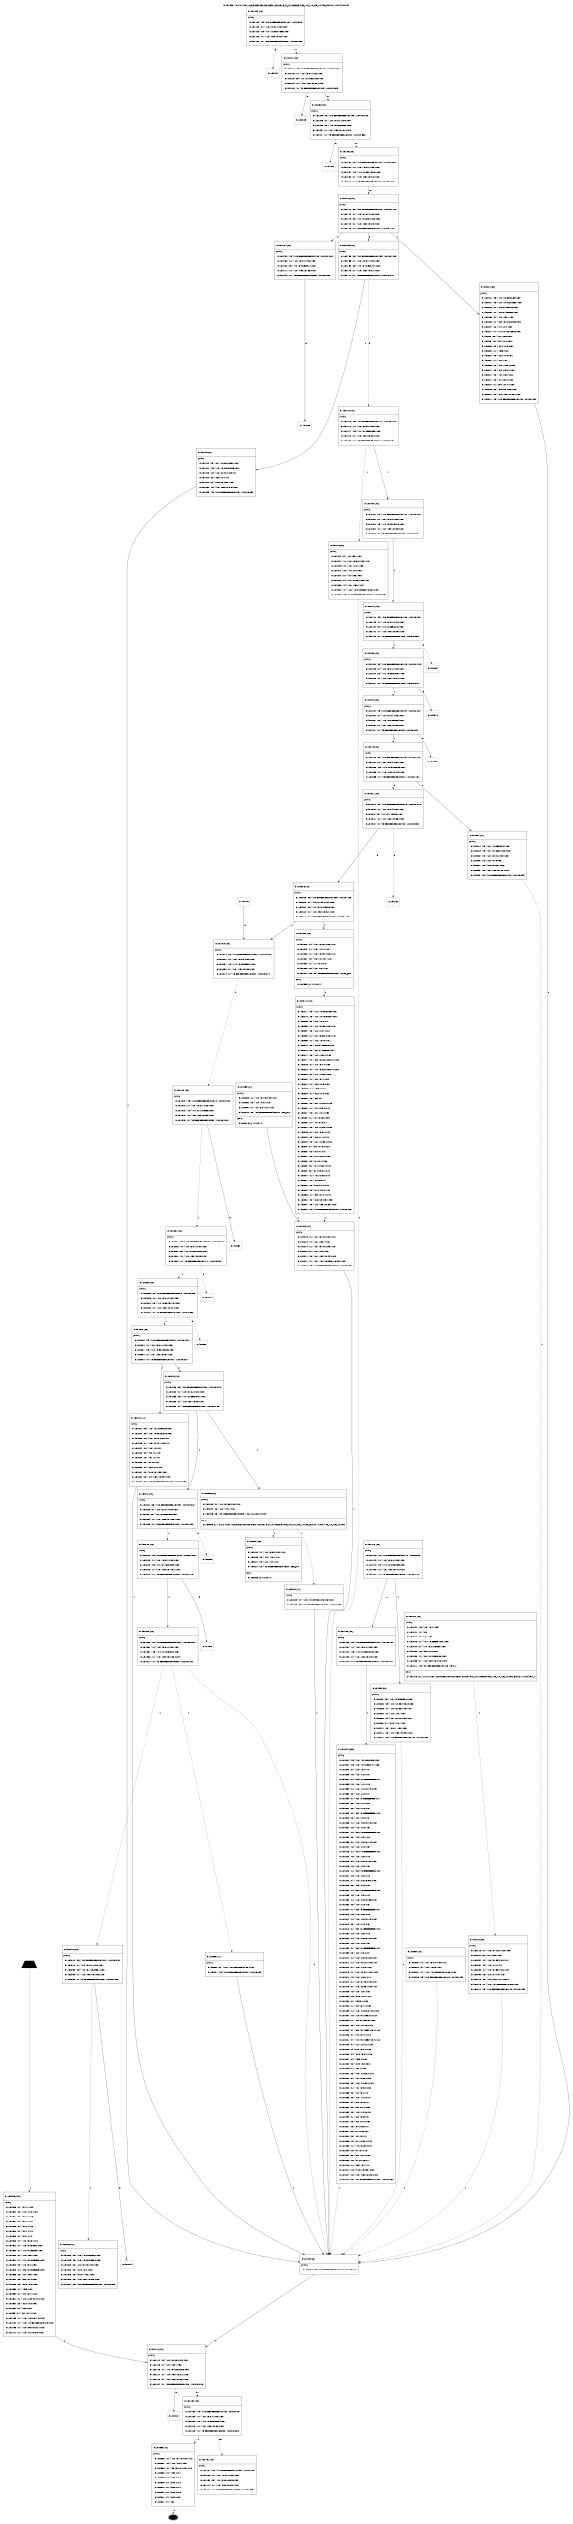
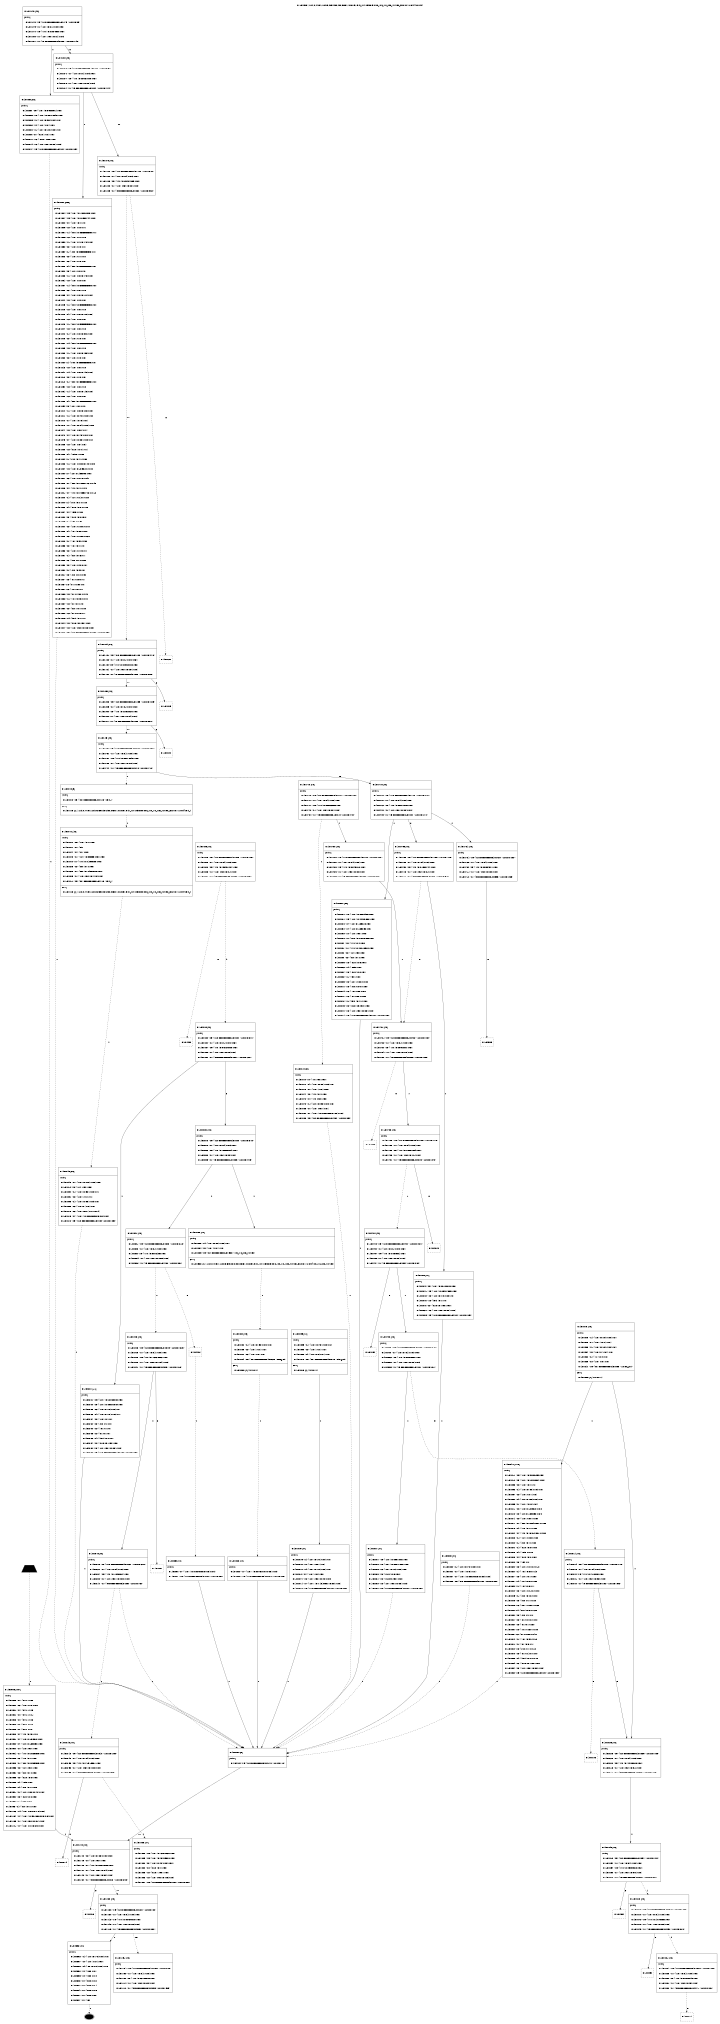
none -> (105, 124)
(368, 342) -> (413, 951)
none -> (126, 800)
(244, 922) -> (623, 1895)
(324, 924) -> (633, 1559)
(324, 1217) -> (403, 1734)
(182, 1271) -> none
(310, 1555) -> (258, 1465)
(202, 1808) -> (195, 1456)
